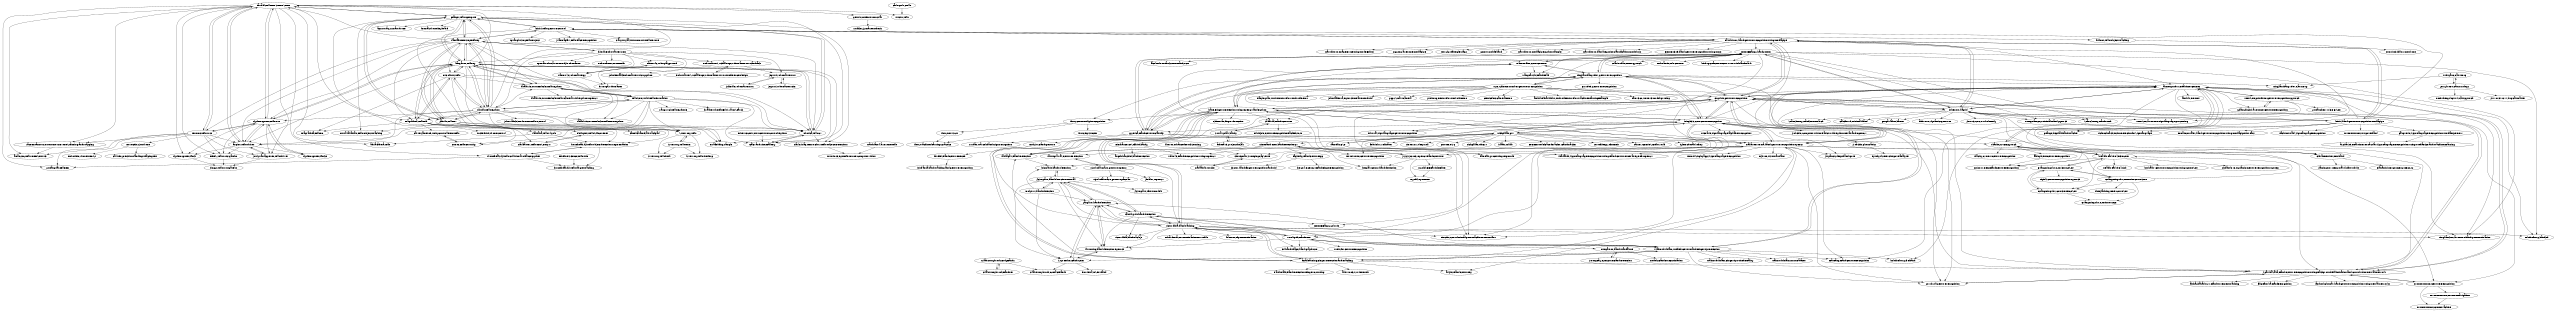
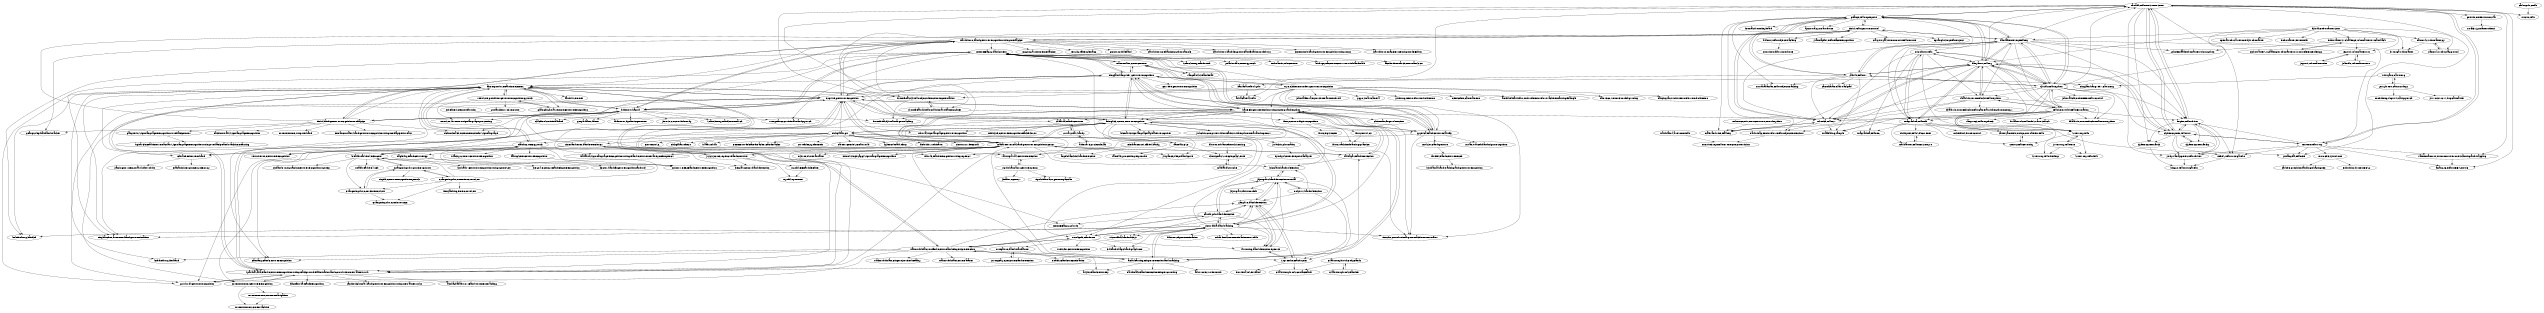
(538, 46) -> (2100, 46)
(2026, 116) -> (550, 114)
